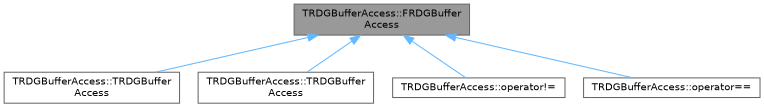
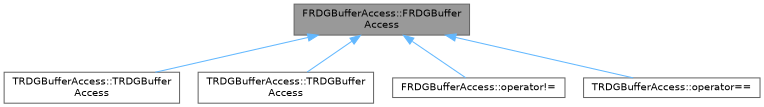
(382, 20) -> (382, 20)
(479, 88) -> (479, 88)
